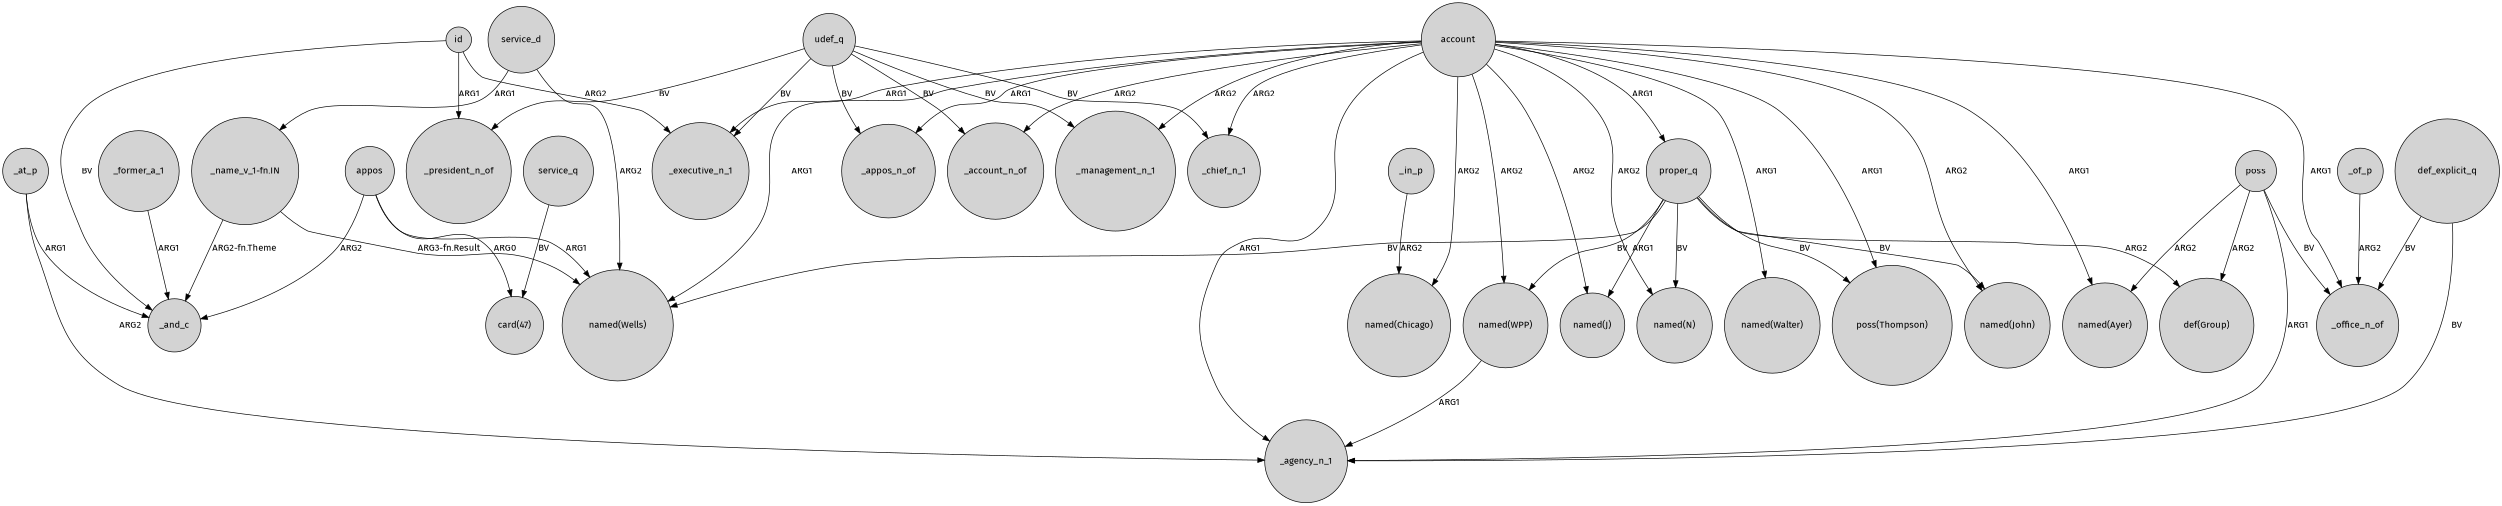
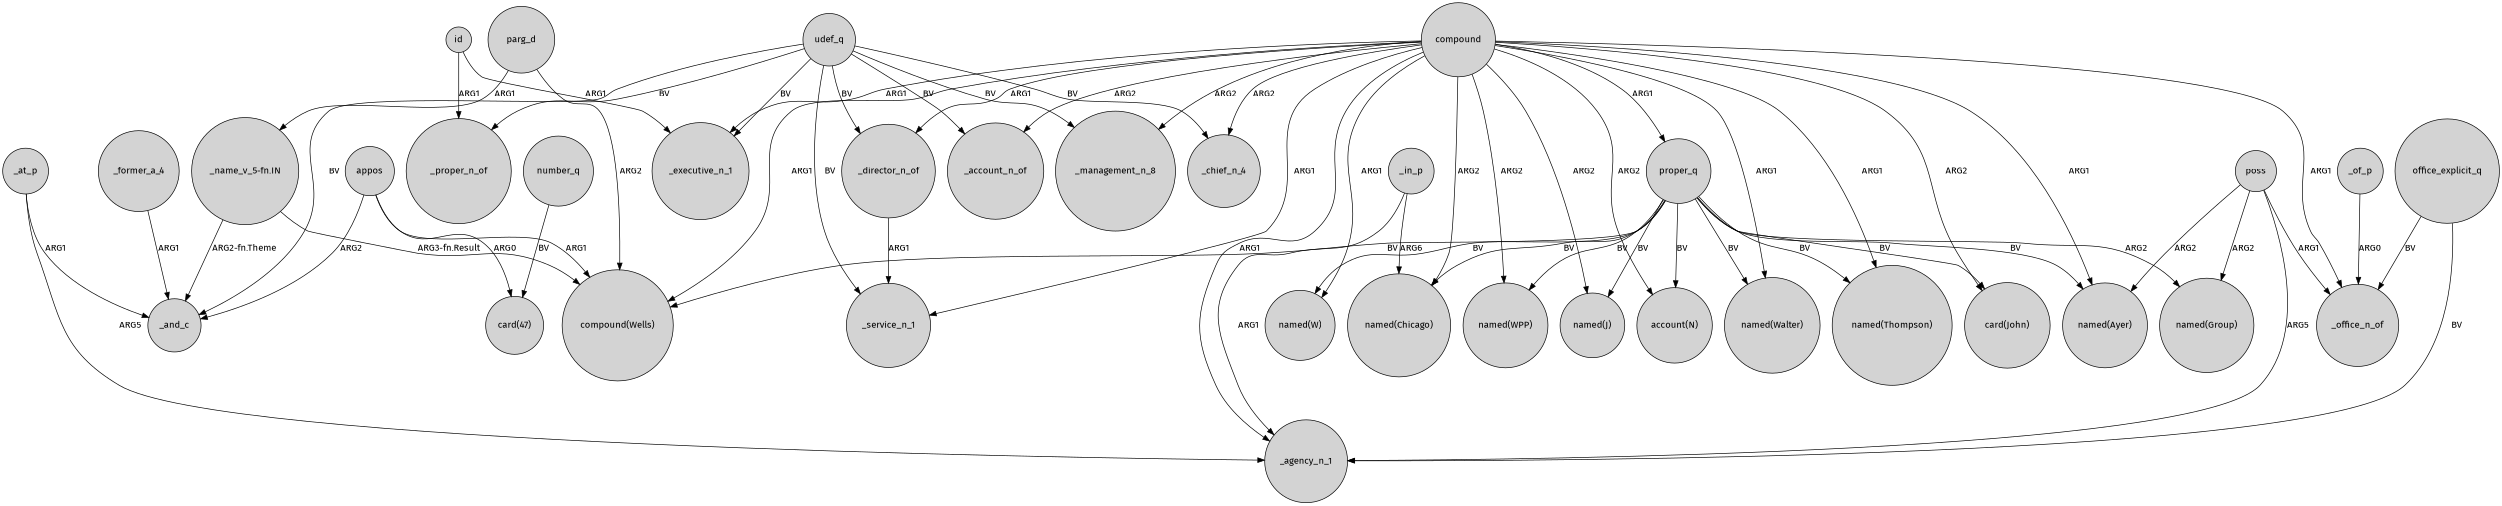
(521, 40) -> (521, 40)
(1458, 40) -> (1458, 40)
(146, 78) -> (441, 101)
(596, 94) -> (596, 94)
(139, 171) -> (139, 171)
(245, 171) -> (245, 171)
(459, 171) -> (459, 171)
(558, 171) -> (558, 171)
(888, 171) -> (888, 171)
(1116, 171) -> (1116, 171)
(1224, 171) -> (1224, 171)
(2447, 171) -> (2447, 171)
none -> (1720, 239)
none -> (1542, 246)
none -> (1926, 246)
(1412, 248) -> (1412, 248)
(1643, 248) -> (1643, 248)
(2309, 248) -> (2309, 248)
(2370, 248) -> (2370, 248)
(130, 325) -> (130, 325)
(618, 325) -> (618, 325)
none -> (888, 325)
none -> (1300, 325)
(1675, 325) -> (1675, 325)
(1892, 325) -> (1892, 325)
(2007, 325) -> (2007, 325)
(2207, 325) -> (2207, 325)
(2298, 325) -> (2298, 325)
(1421, 410) -> (1242, 261)
